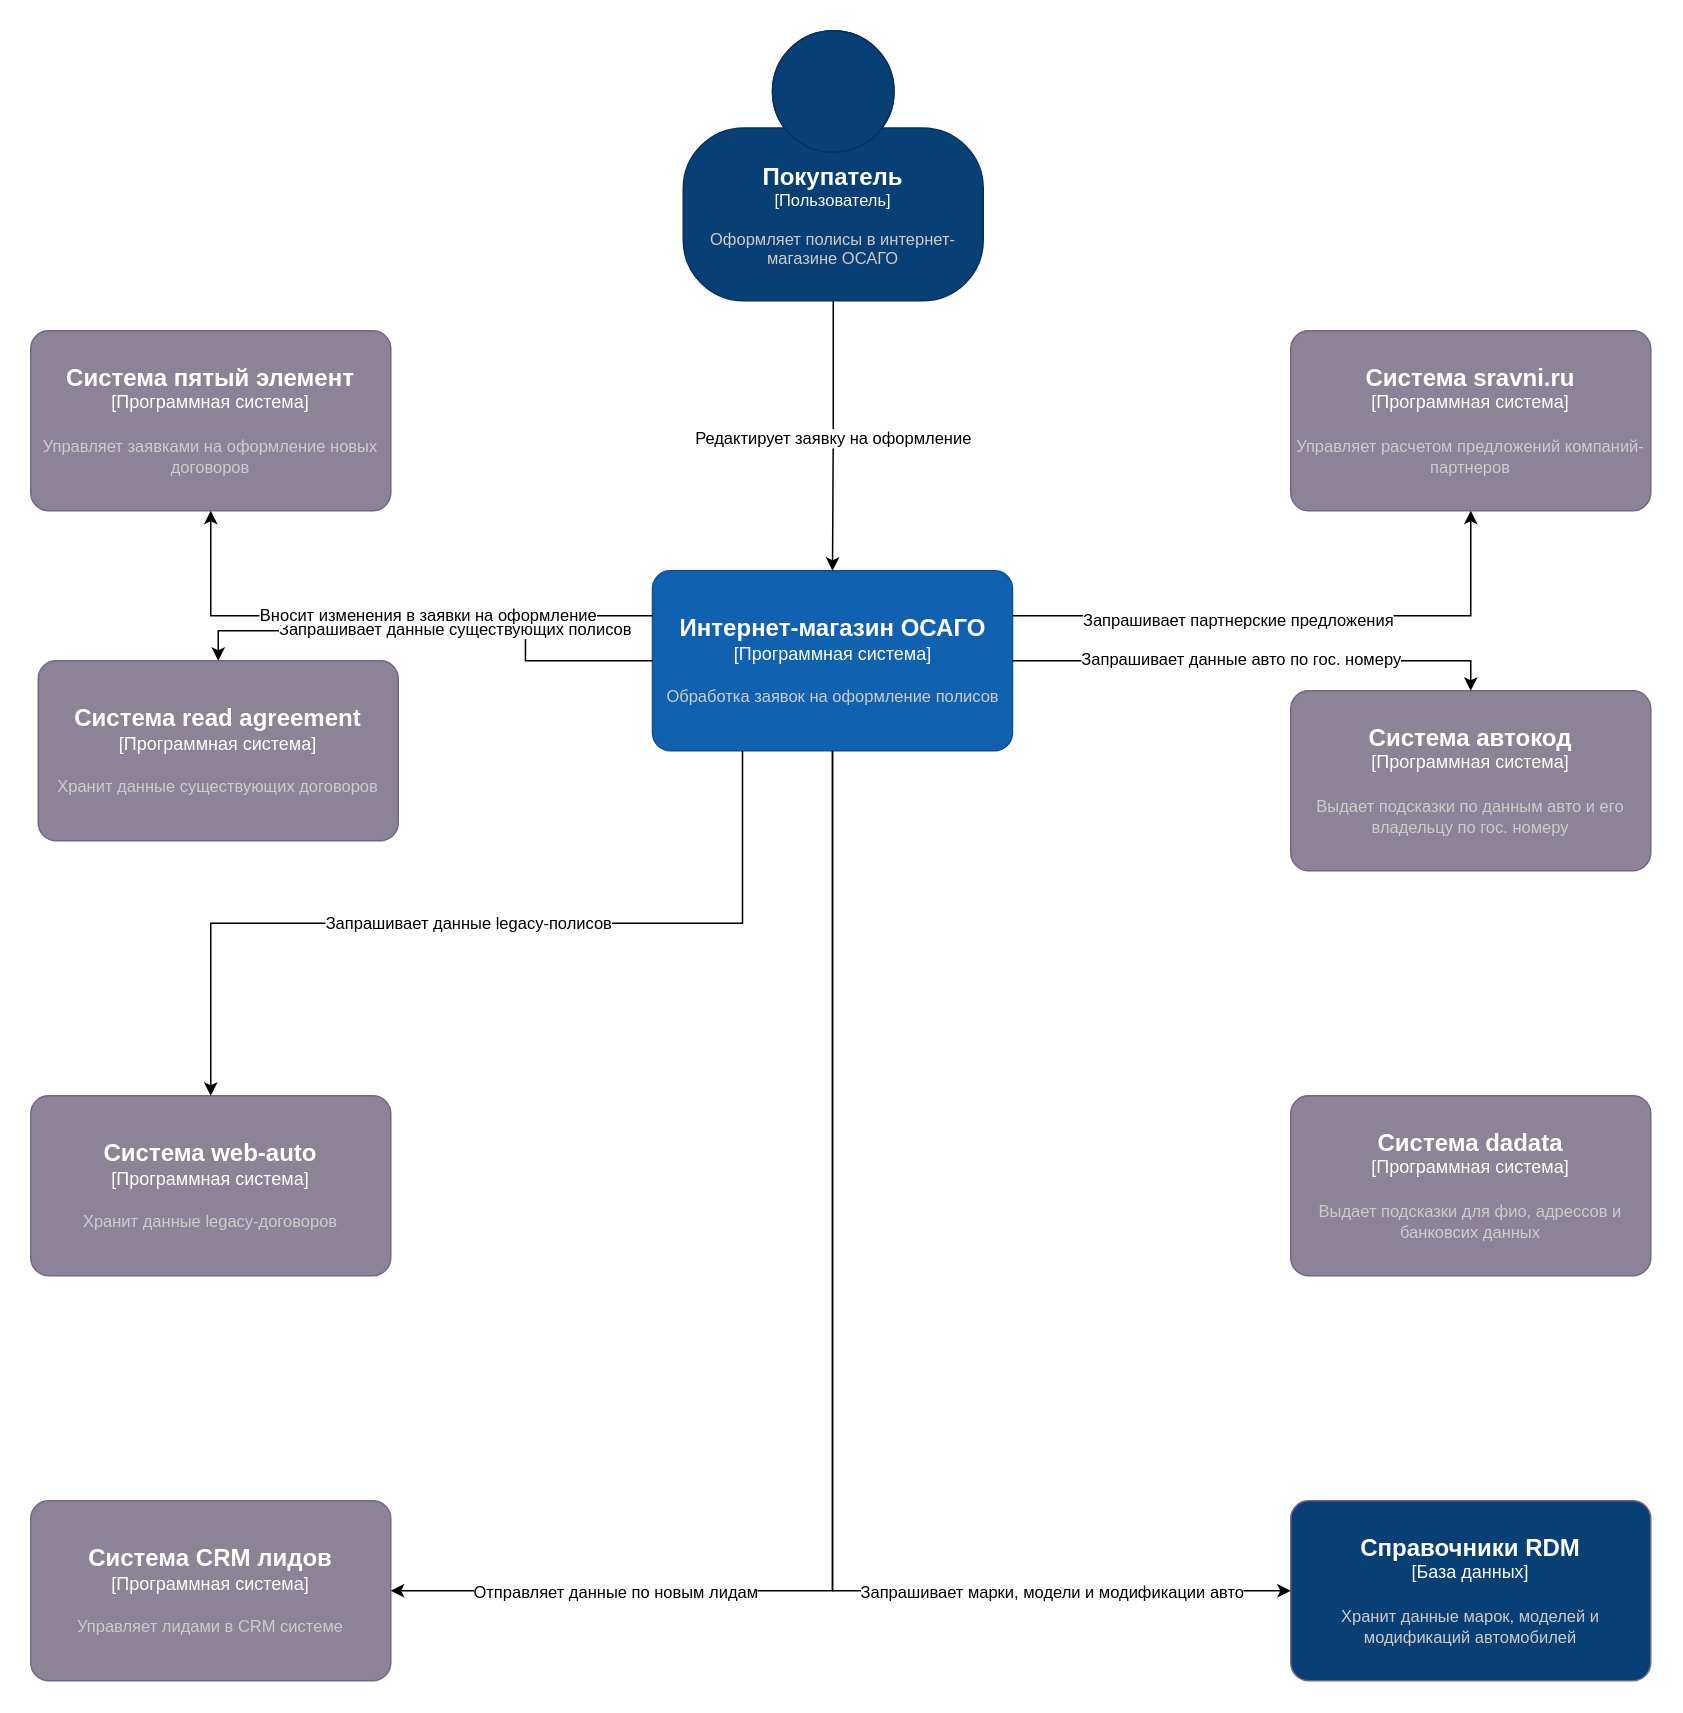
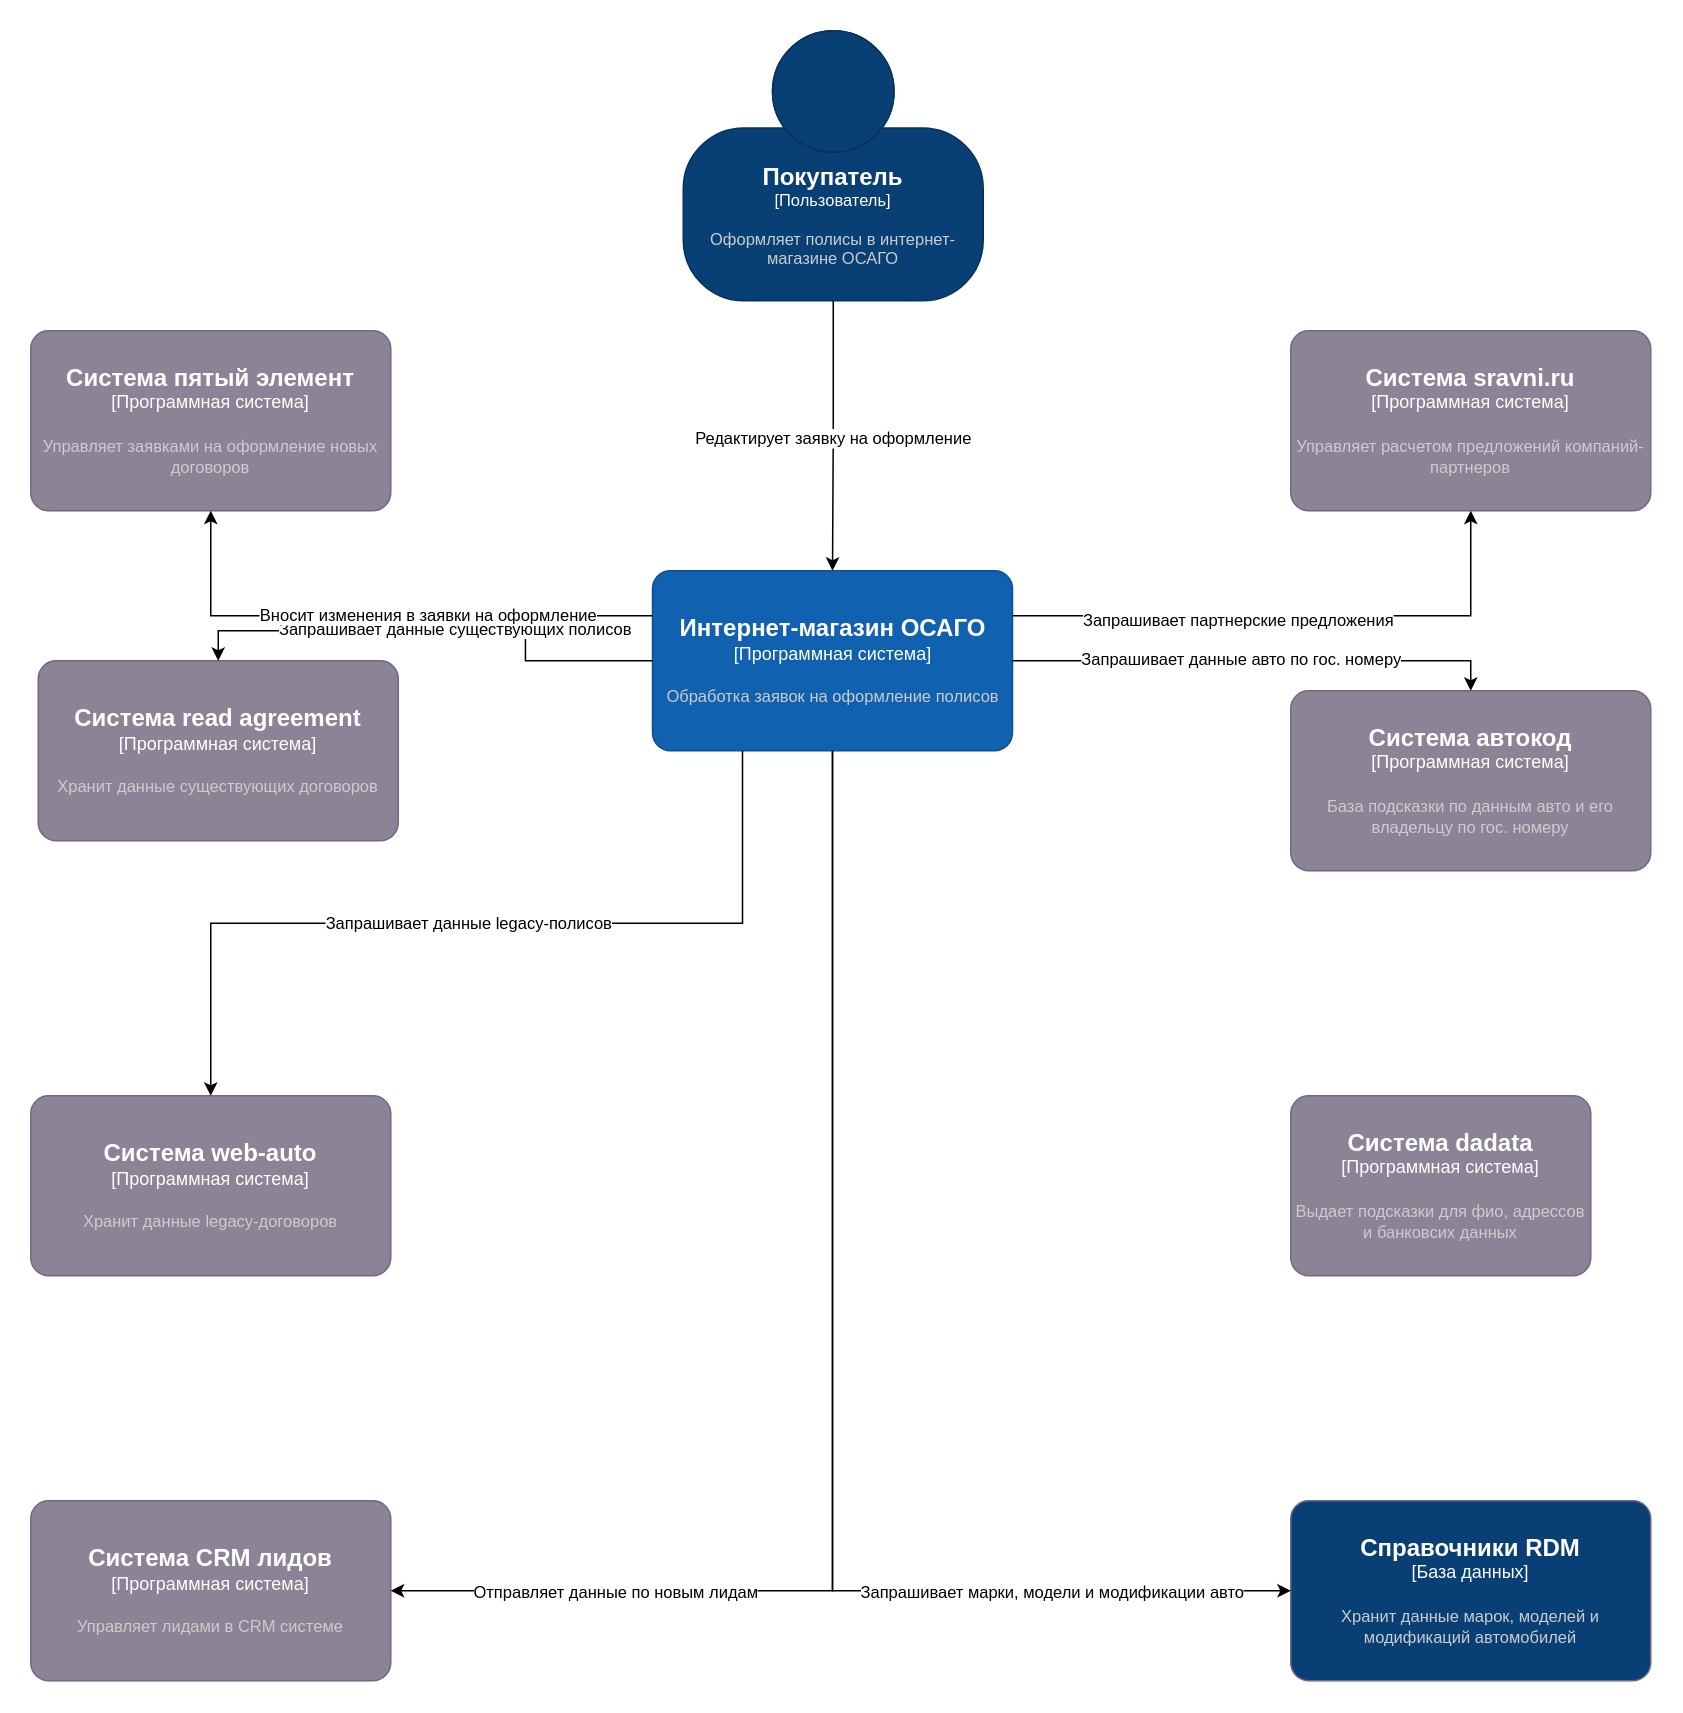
(1471, 781) -> (1471, 781)
(1471, 1186) -> (1441, 1186)
